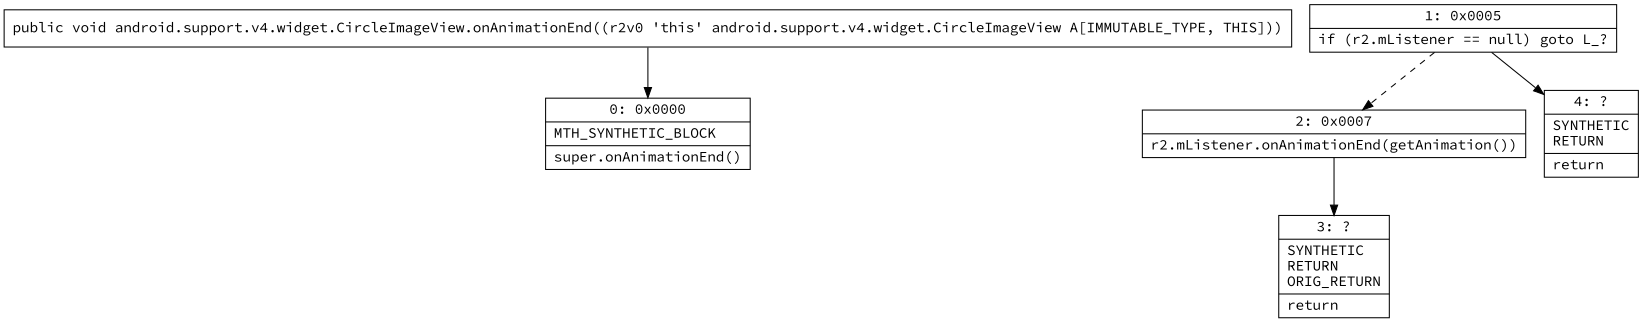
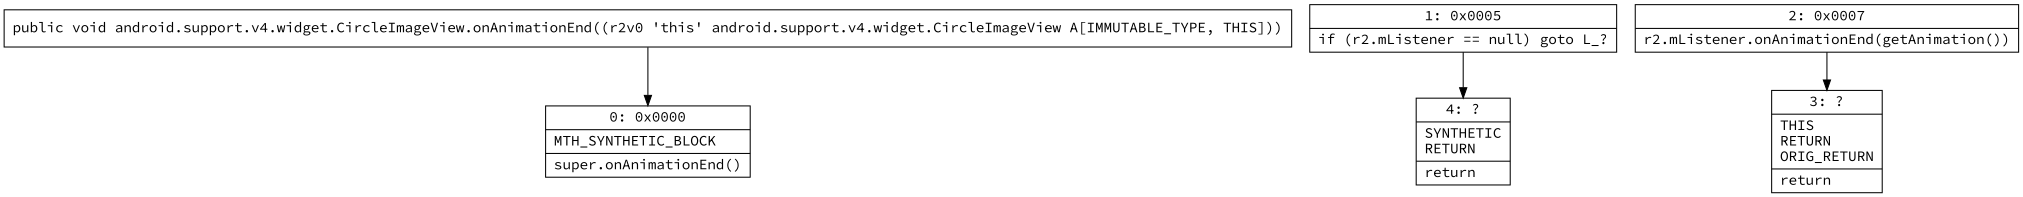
(1403, 78) -> none
(1326, 251) -> (1797, 126)
